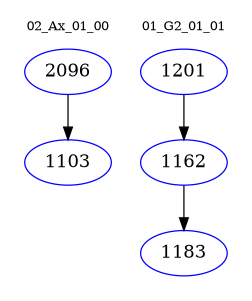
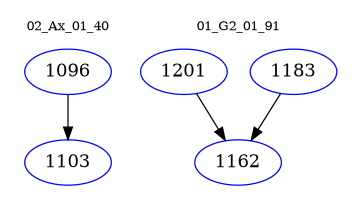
(68, 27) -> (68, 27)
(184, 27) -> (239, 27)
(68, 72) -> (68, 72)
(184, 202) -> (269, 111)
